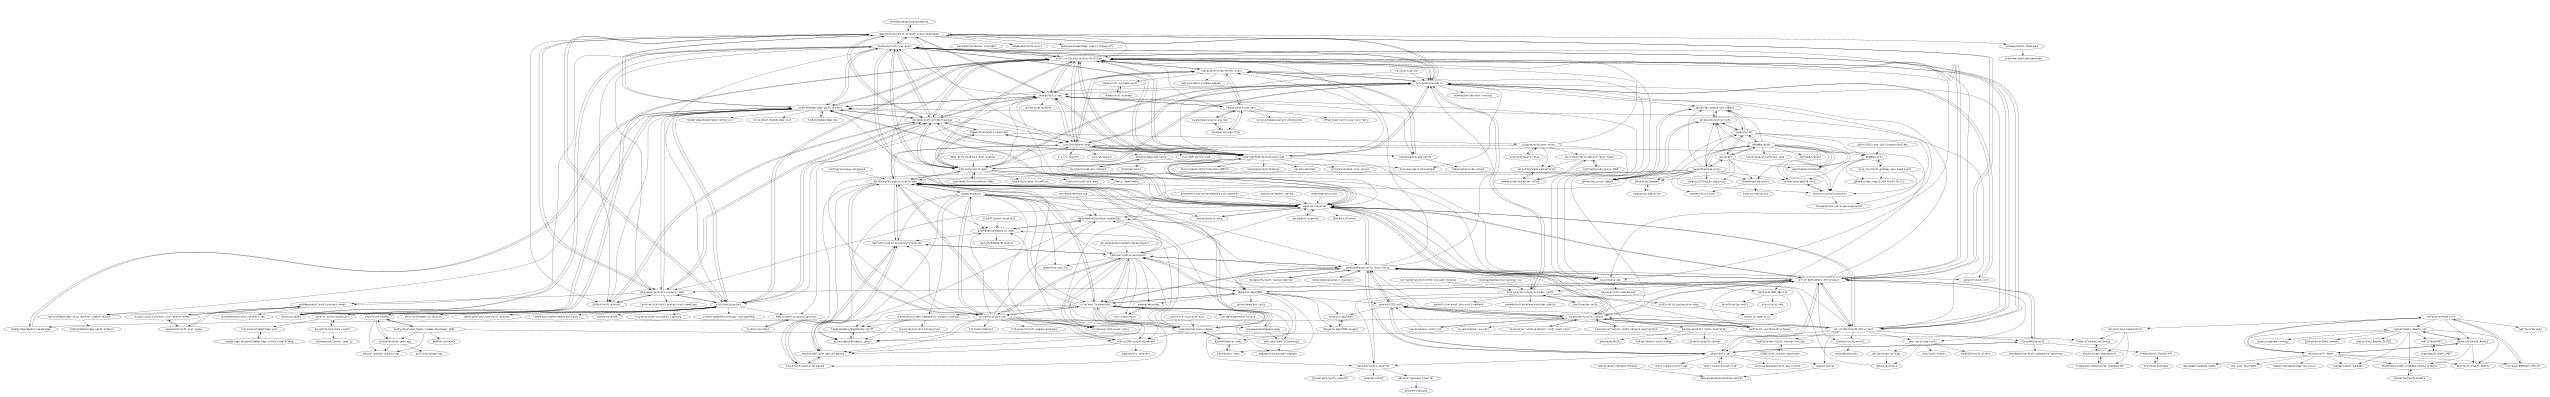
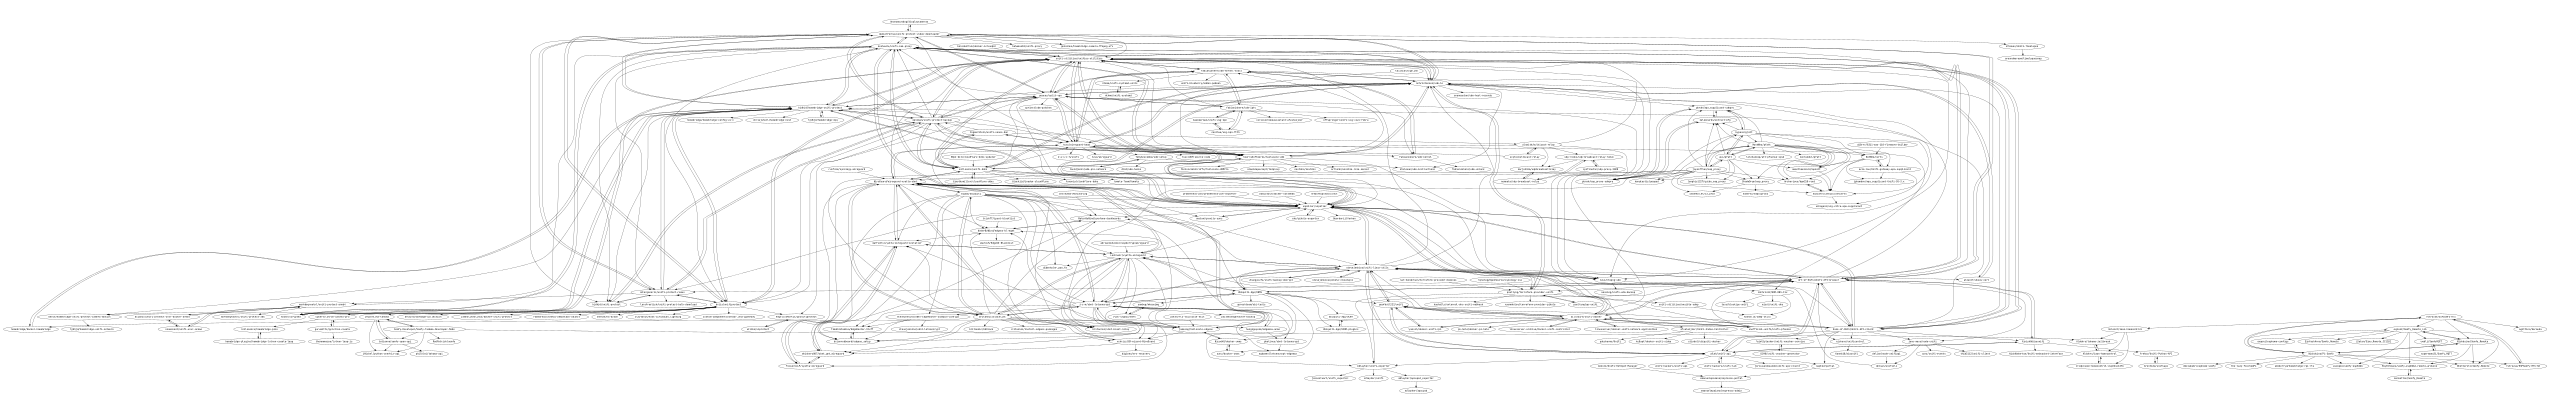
(1417, 76) -> (1237, 88)
(912, 85) -> none
(1210, 120) -> (1210, 120)
(1155, 124) -> none
(959, 126) -> none
(1728, 126) -> none
(1755, 139) -> (1841, 149)
(885, 150) -> (1238, 152)
(803, 194) -> (592, 311)
(1210, 194) -> (1210, 194)
(1277, 194) -> (1277, 194)
(1647, 194) -> none
(1178, 260) -> (1039, 298)
(1367, 268) -> (1367, 268)
(1146, 277) -> none
(1367, 311) -> (1406, 317)
(487, 317) -> (487, 317)
(1586, 317) -> (1586, 317)
(1704, 329) -> (1704, 329)
(1853, 329) -> (1853, 329)
(2294, 366) -> (2294, 366)
none -> (1721, 391)
